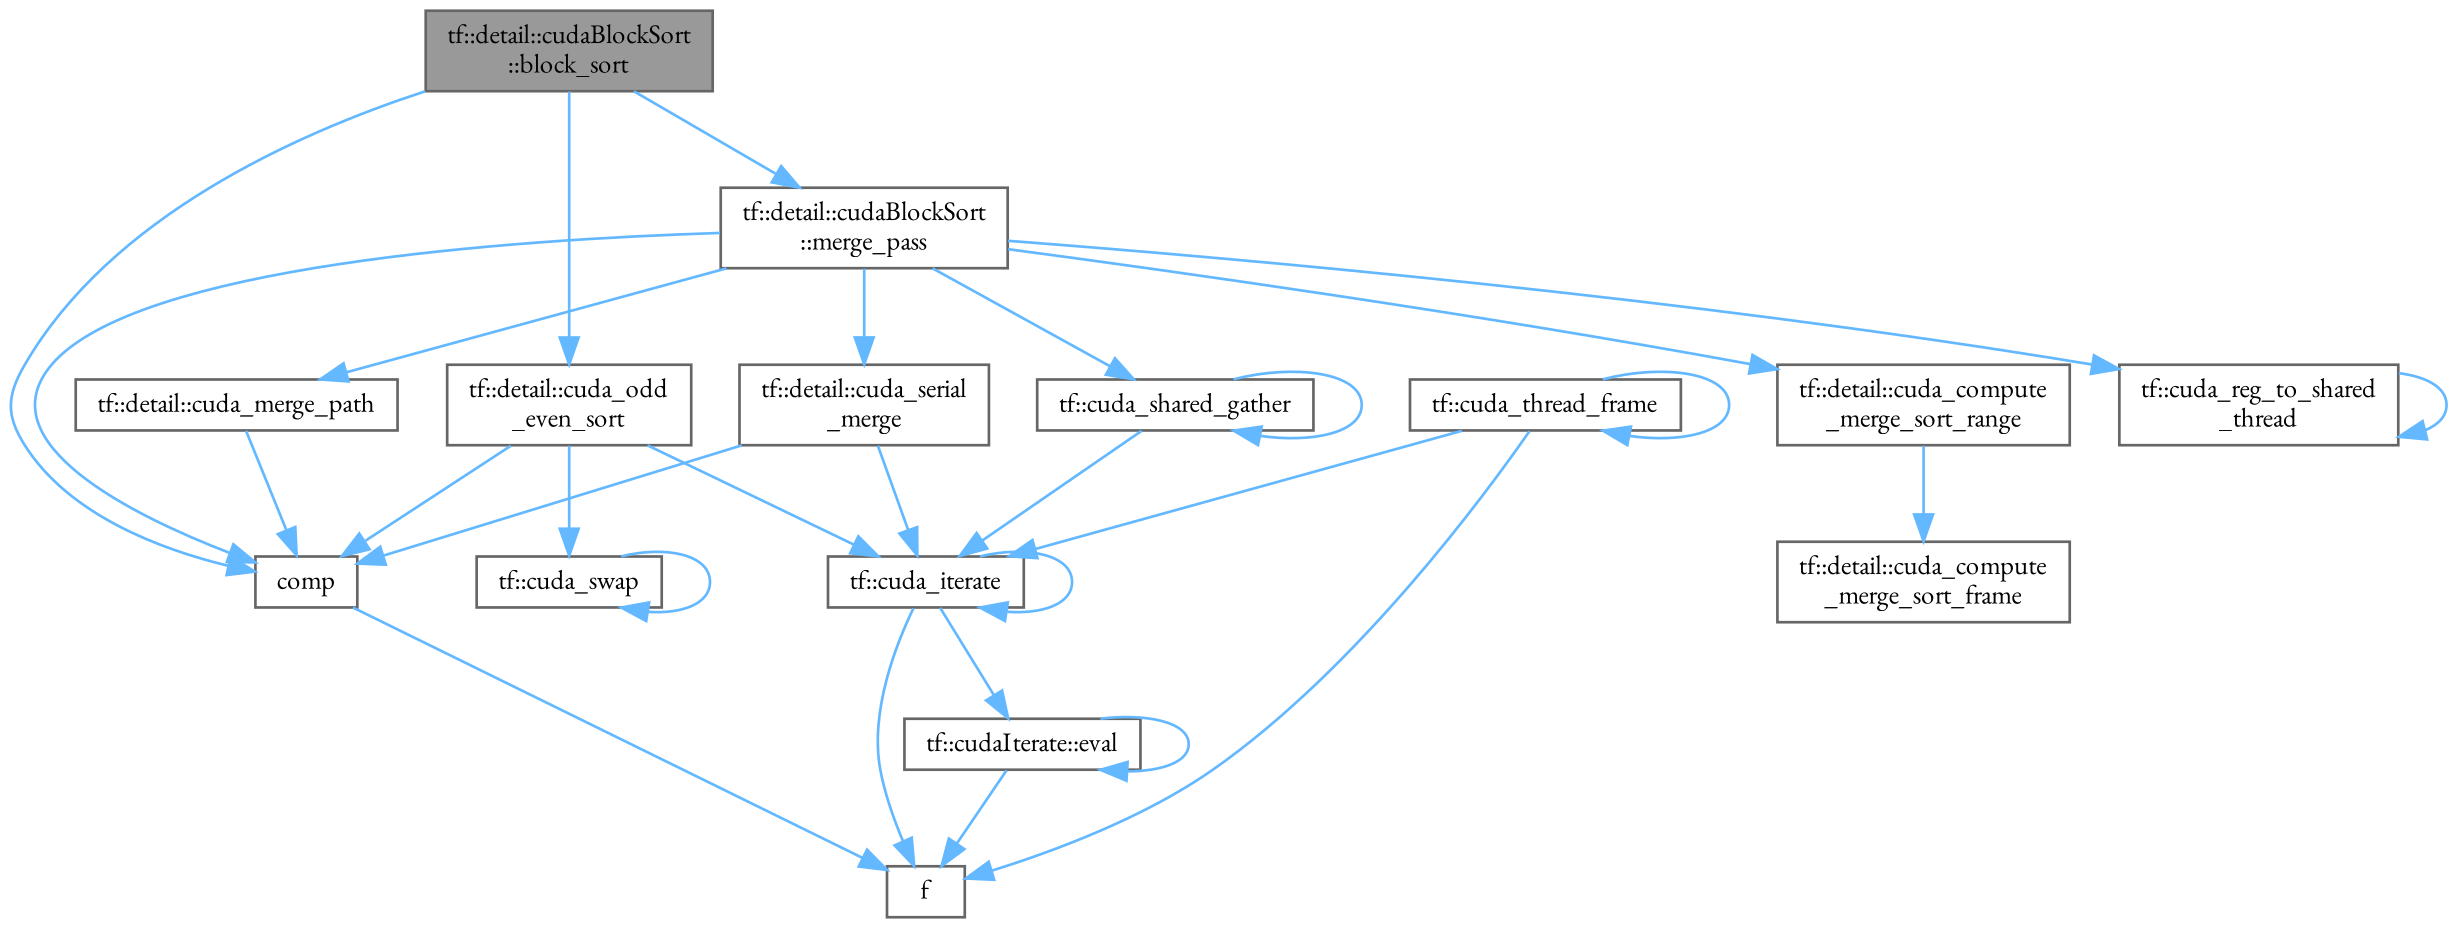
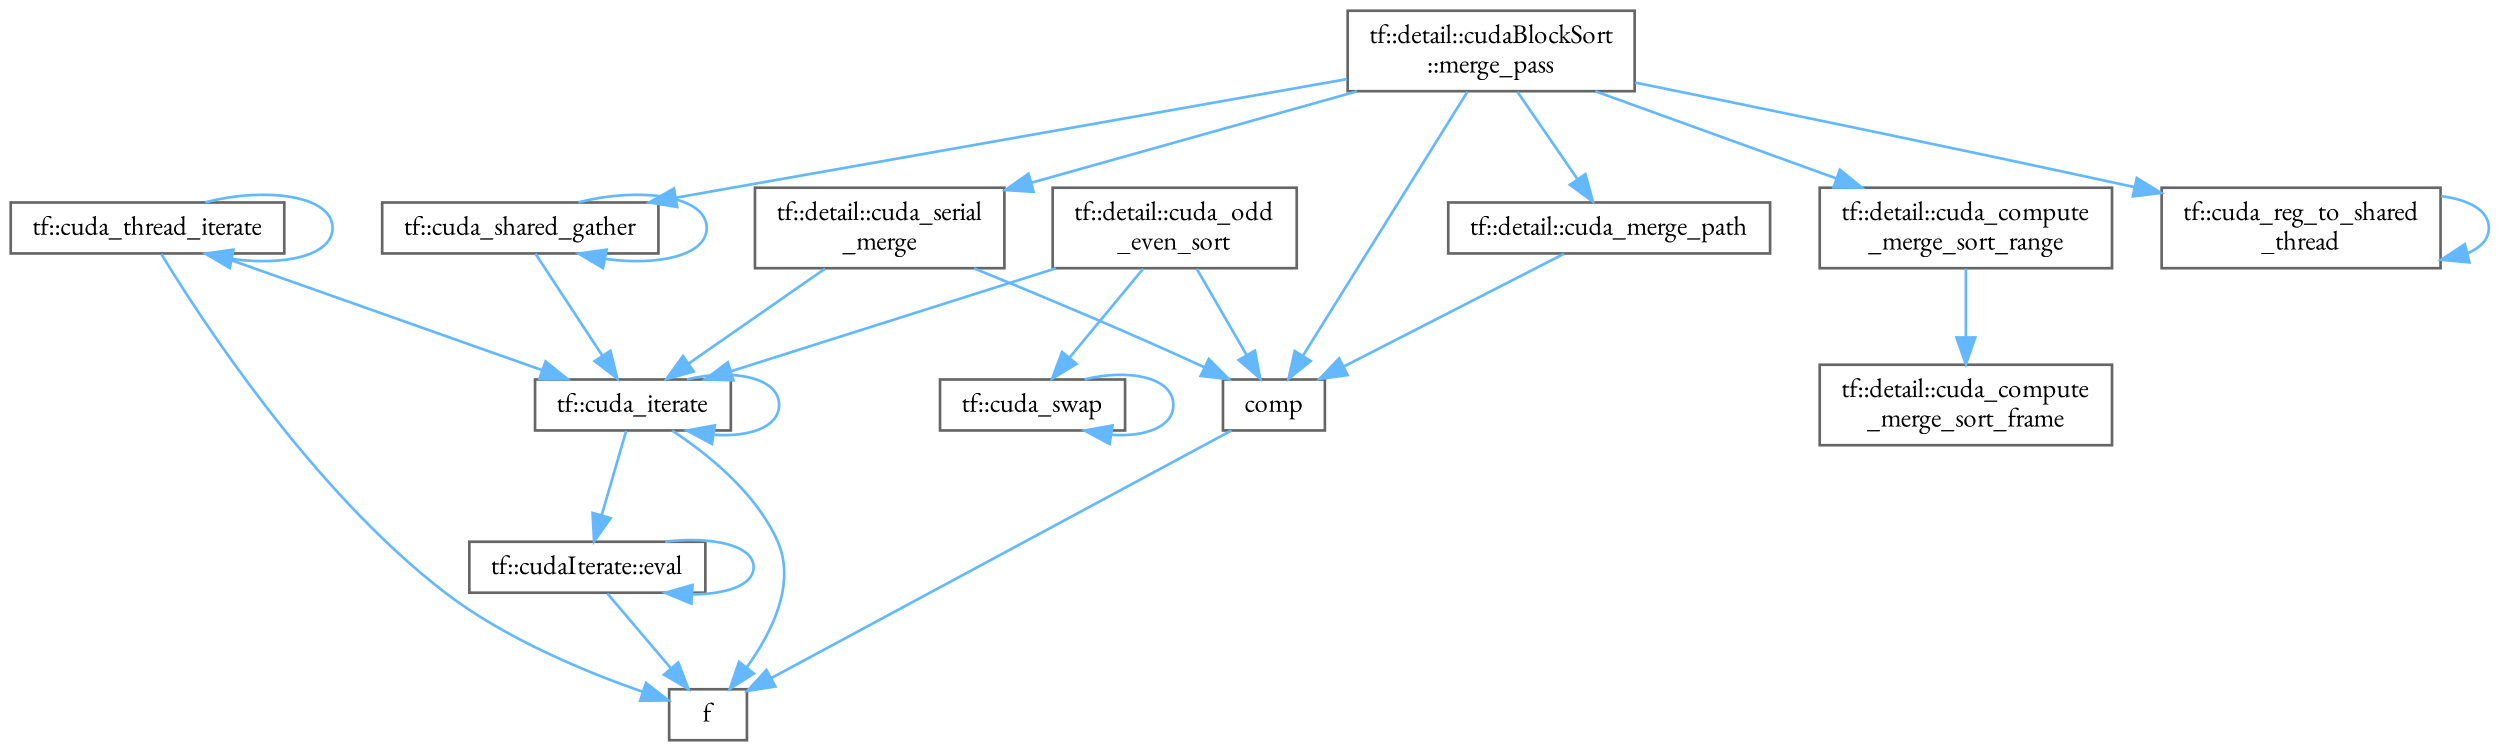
(569, 51) -> none
(1545, 405) -> (148, 228)
